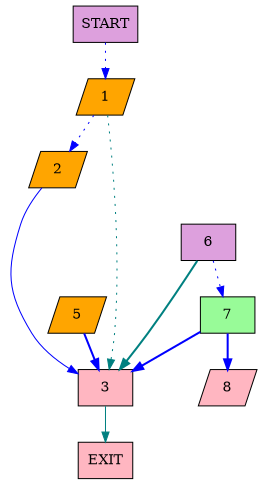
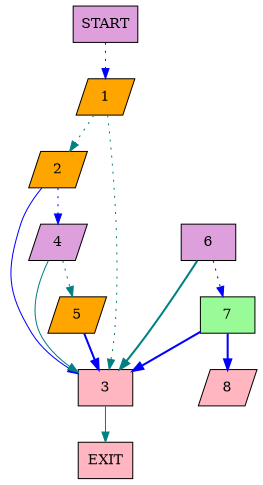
(85, 129) -> (85, 129)
none -> (58, 242)
